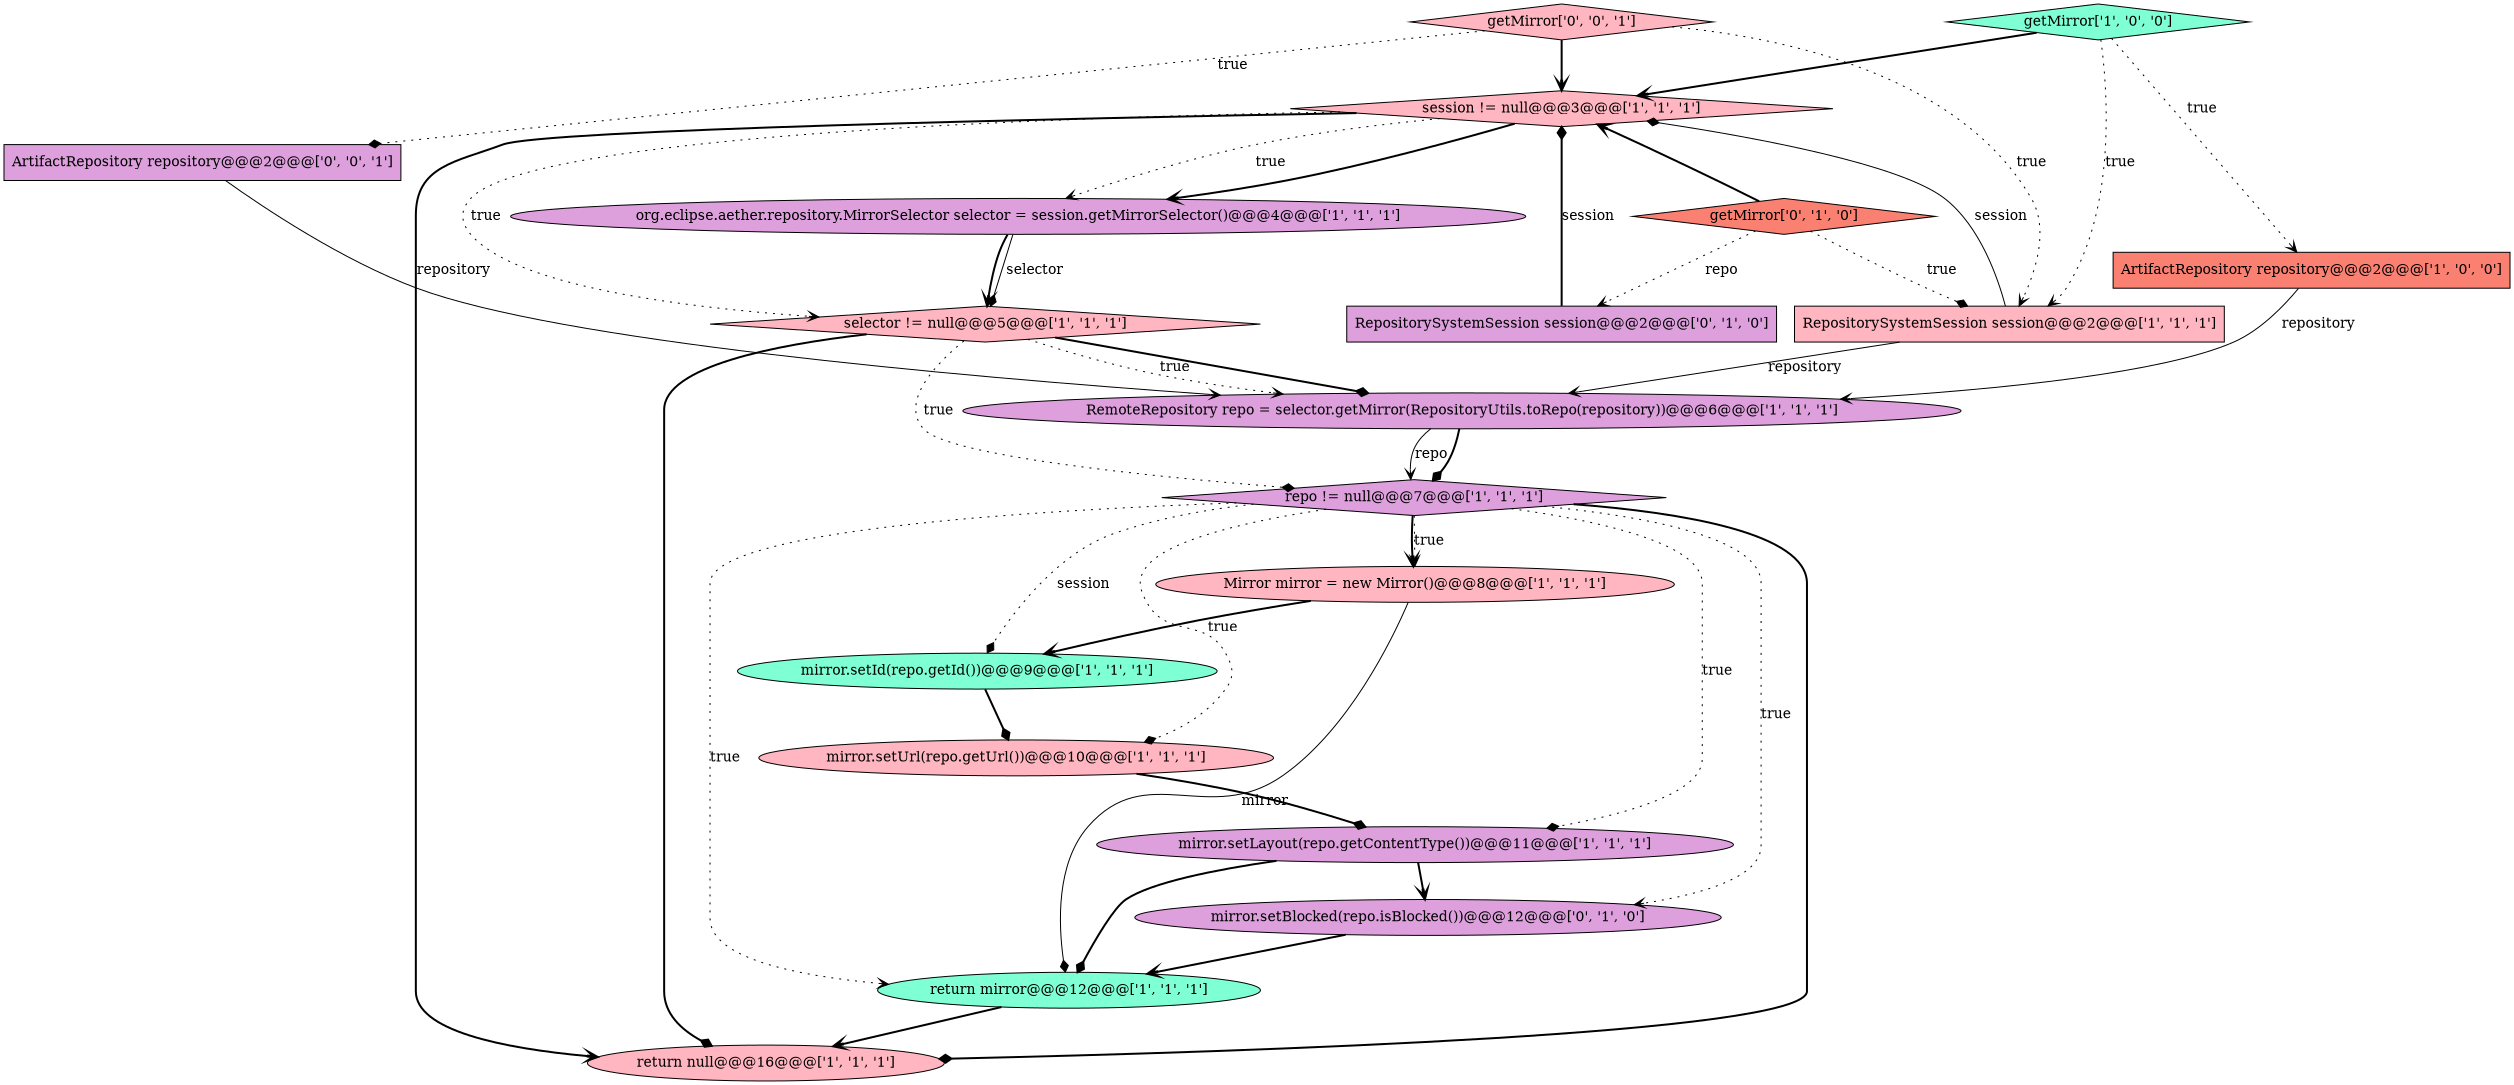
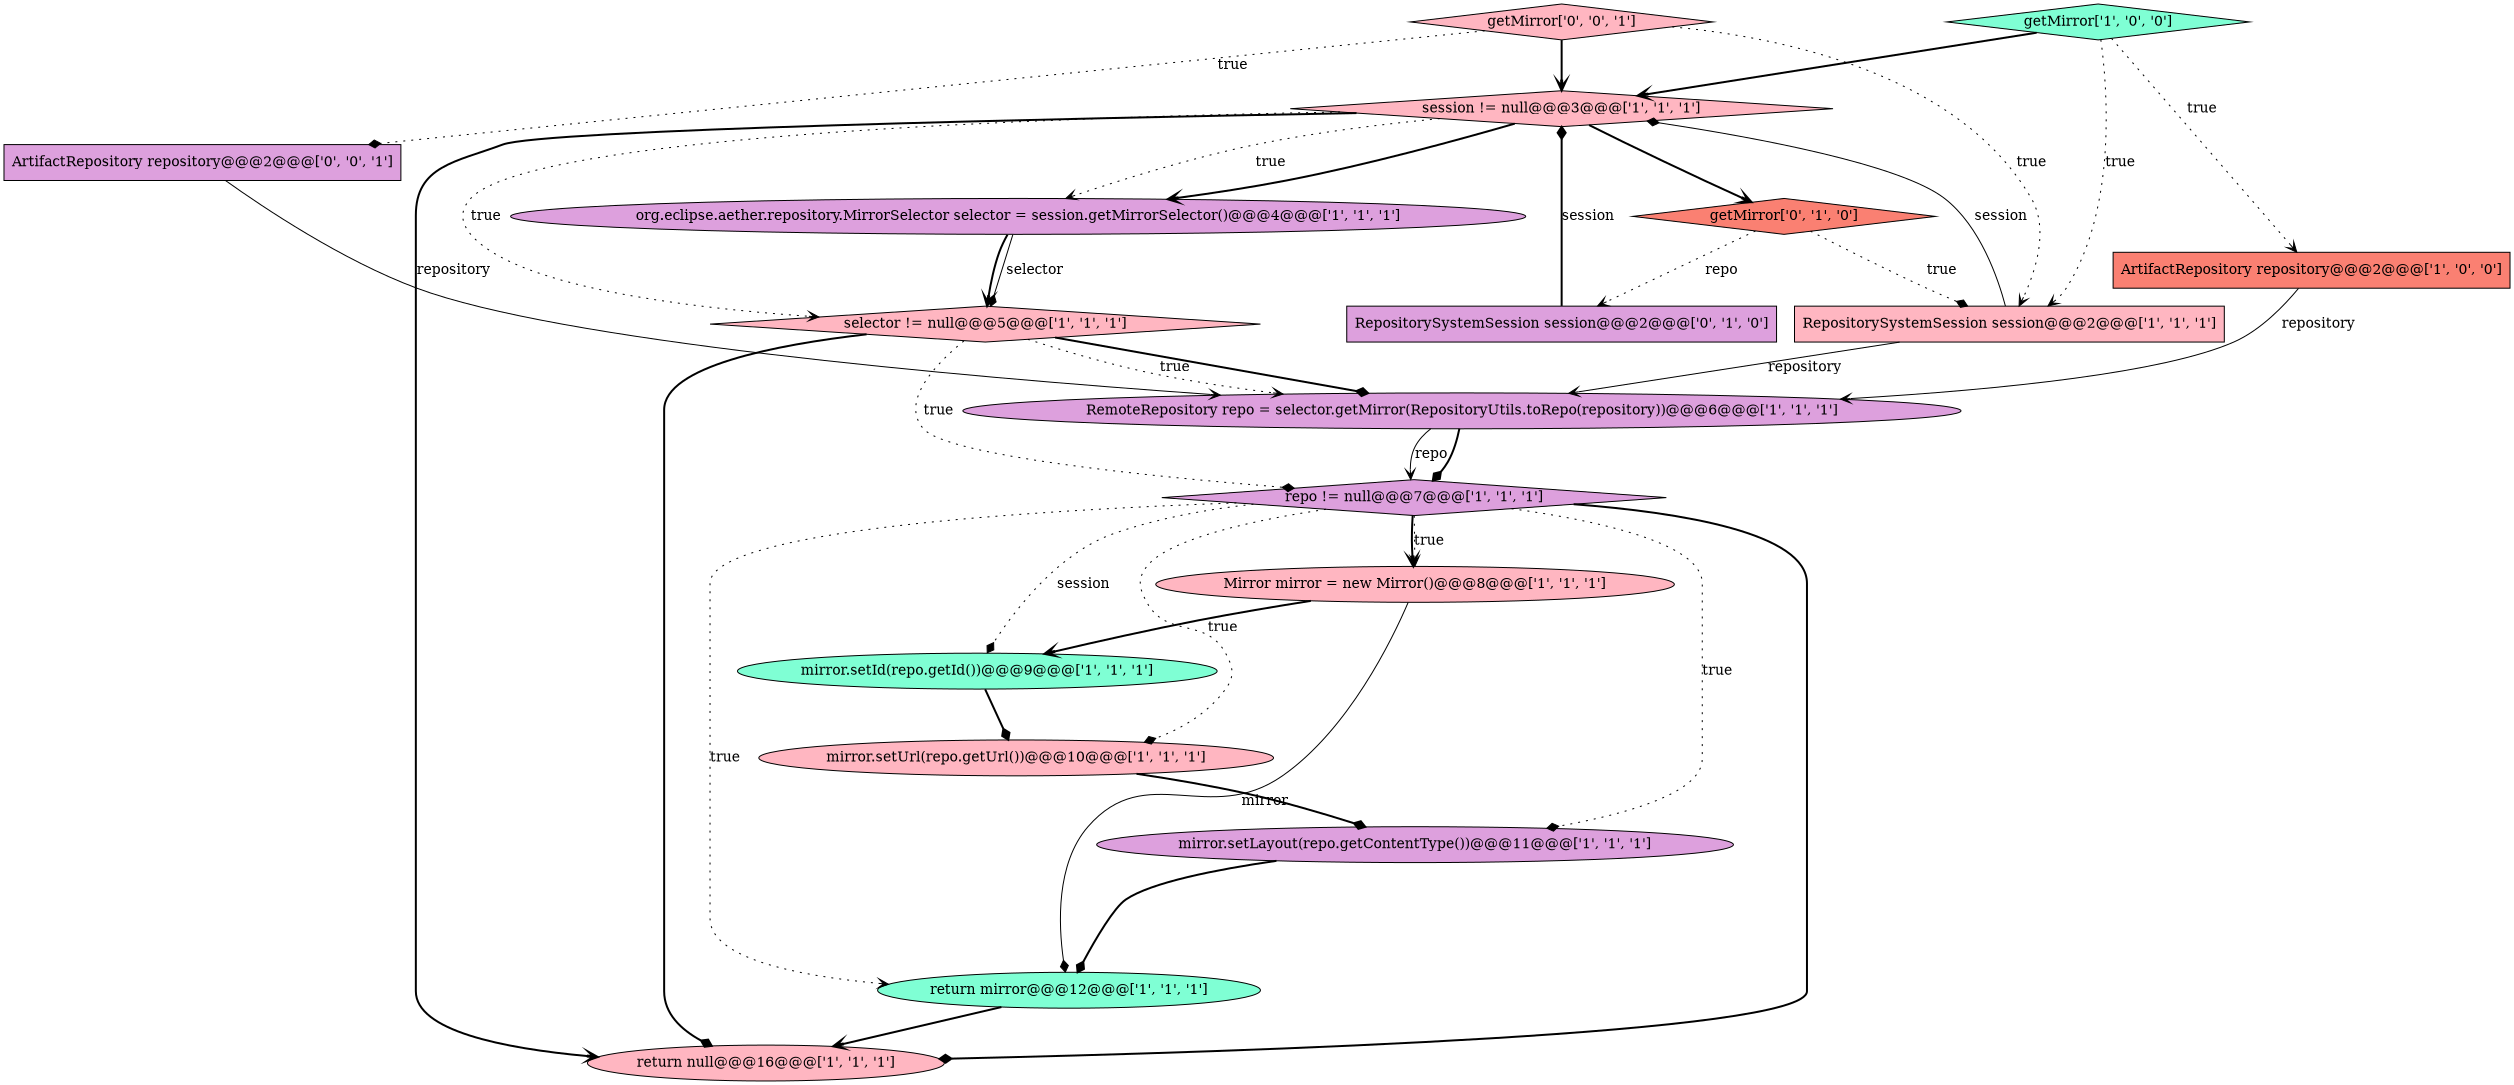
(1683, 164) -> (1665, 162)
(1428, 917) -> none
